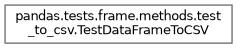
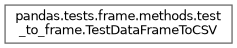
(119, 24) -> (119, 24)
